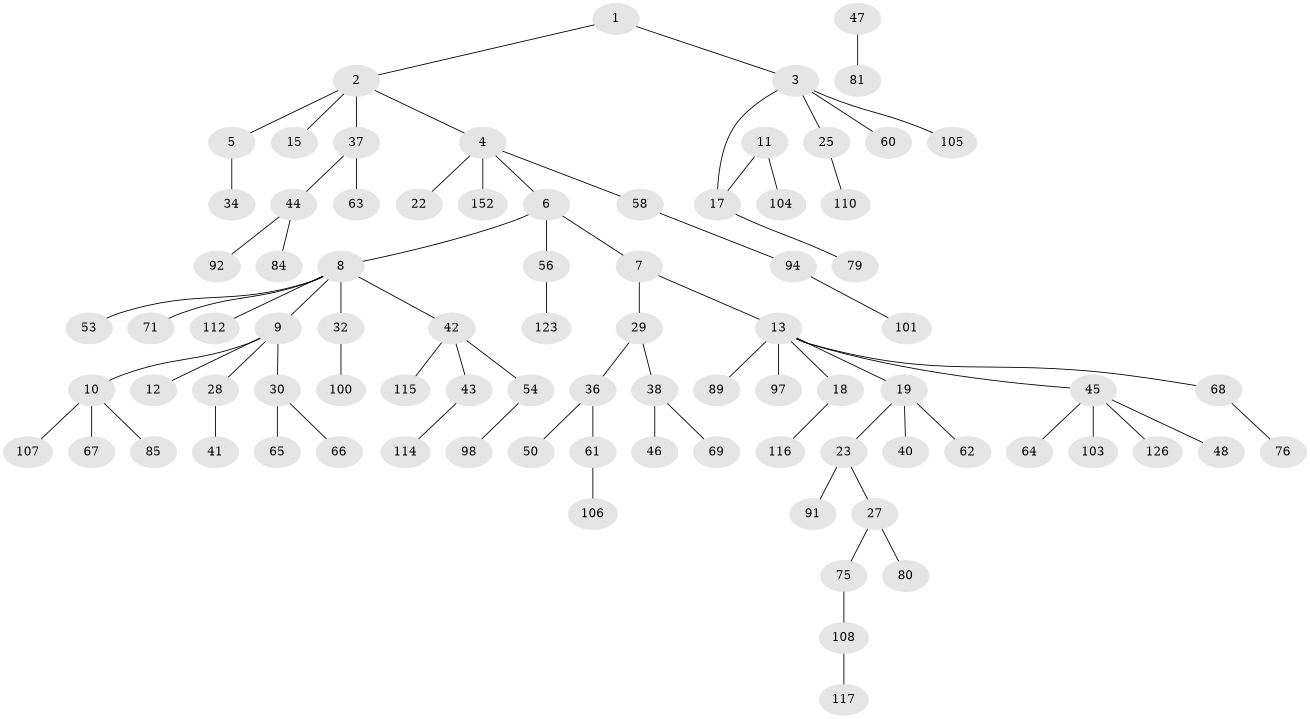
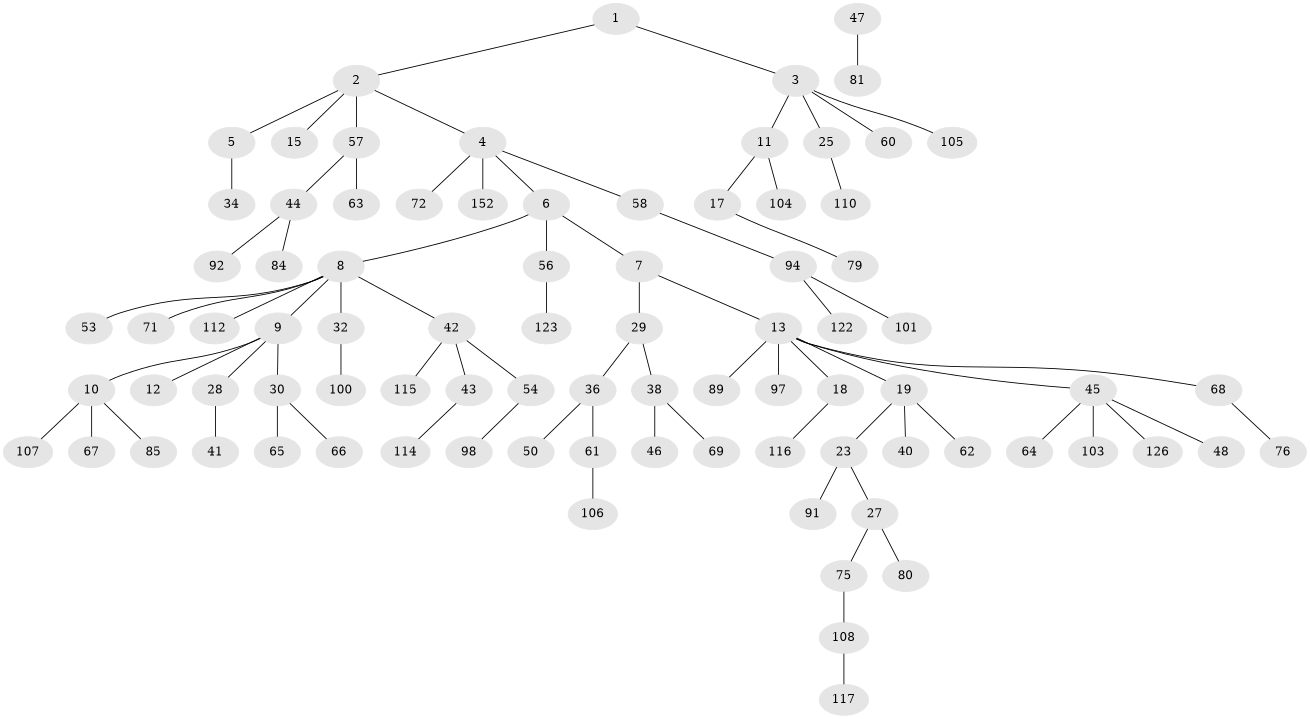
(732, 130) -> (780, 112)
(356, 143) -> (356, 143)
(419, 205) -> (419, 205)
none -> (842, 328)
